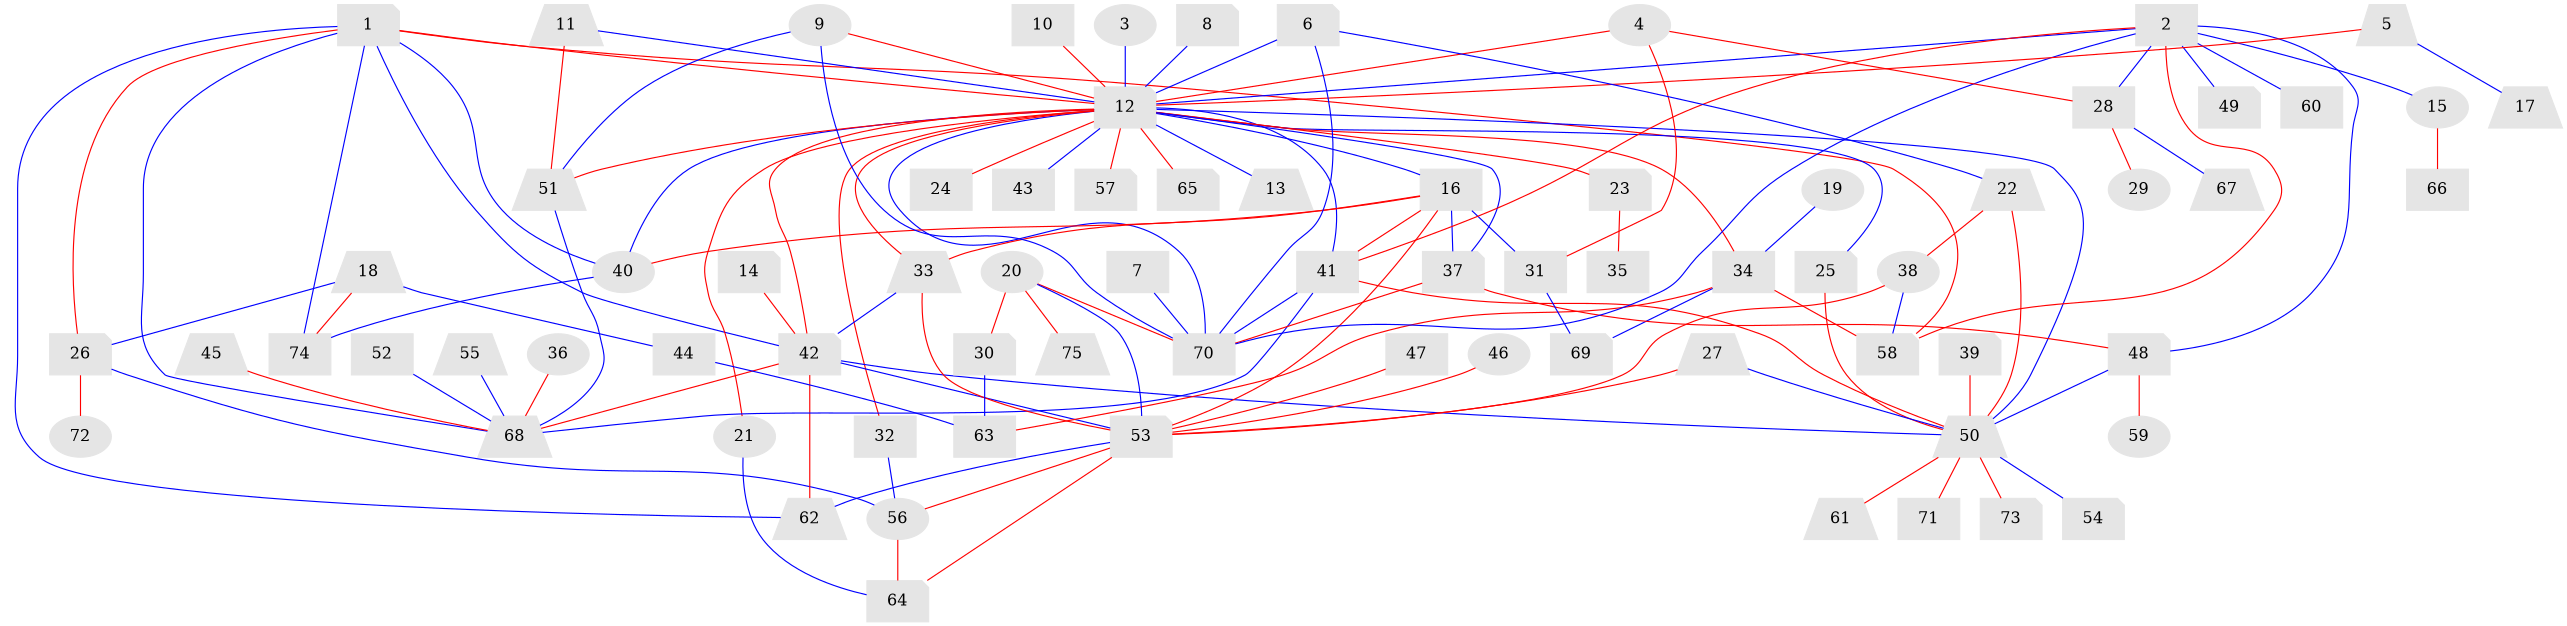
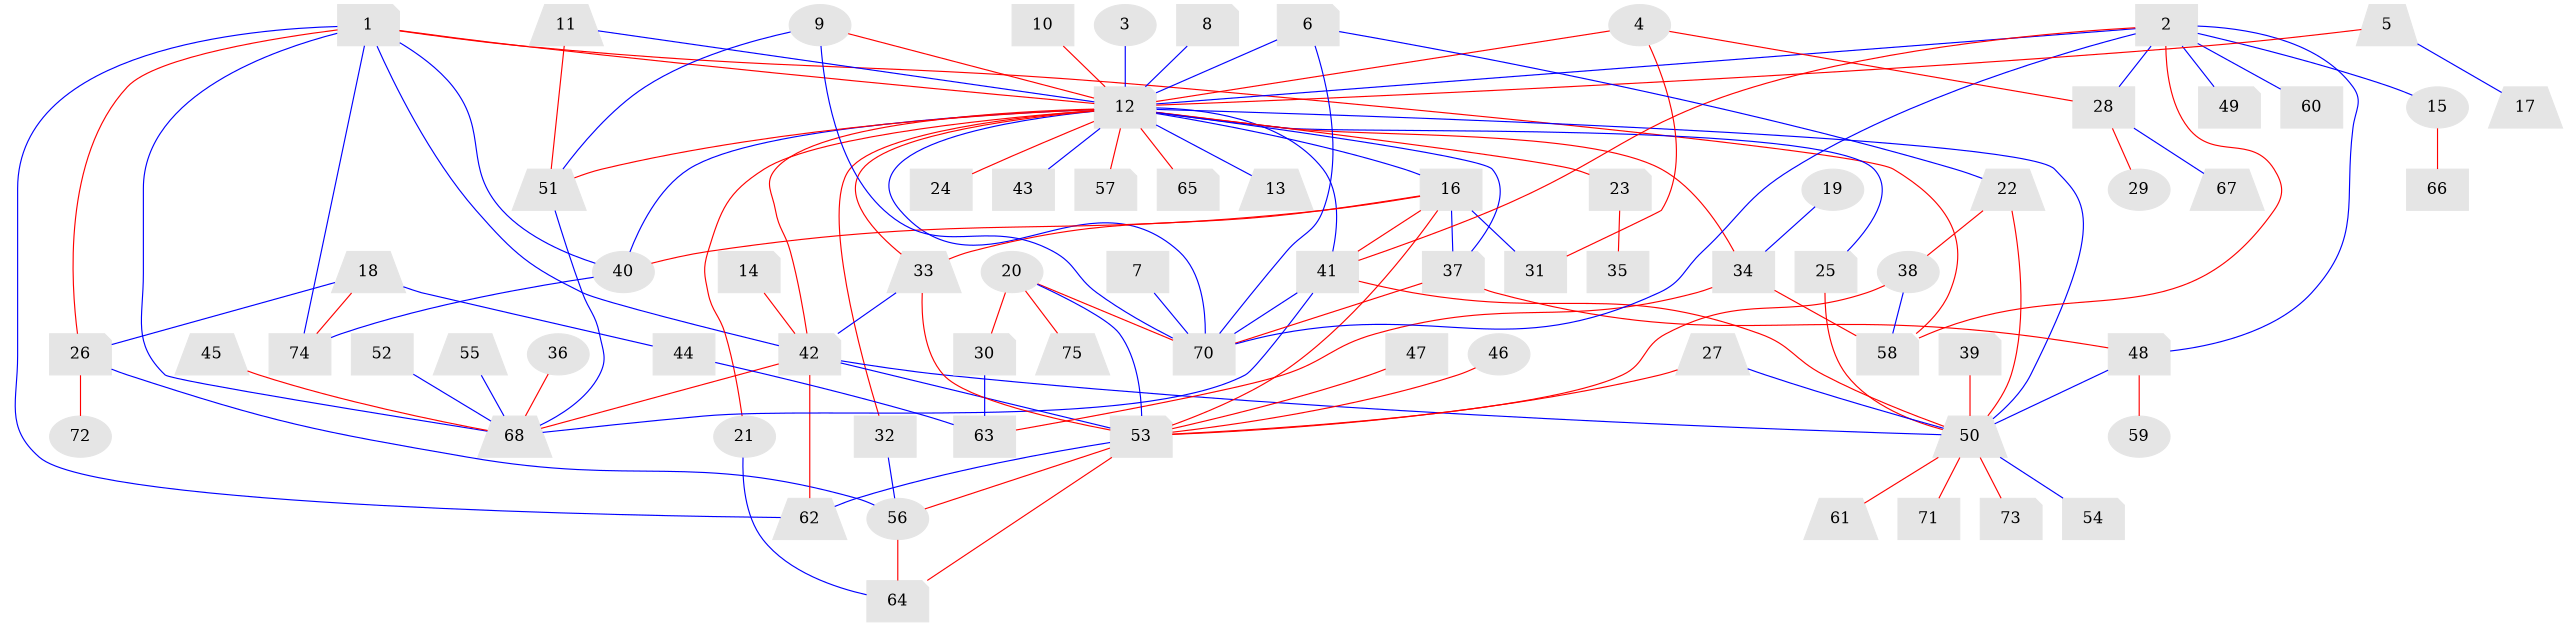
(1581, 354) -> none
